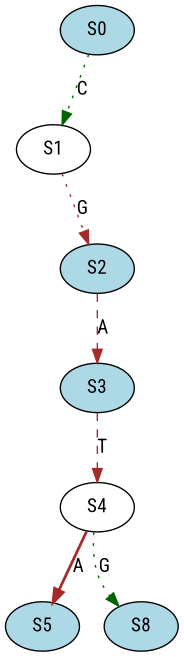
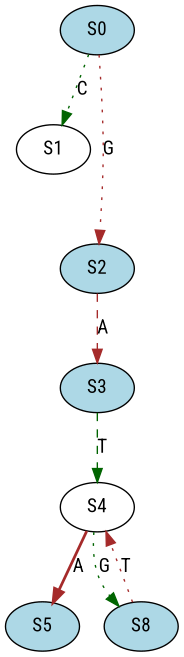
(73, 203) -> (103, 142)
(97, 441) -> (97, 441)
none -> (122, 573)
